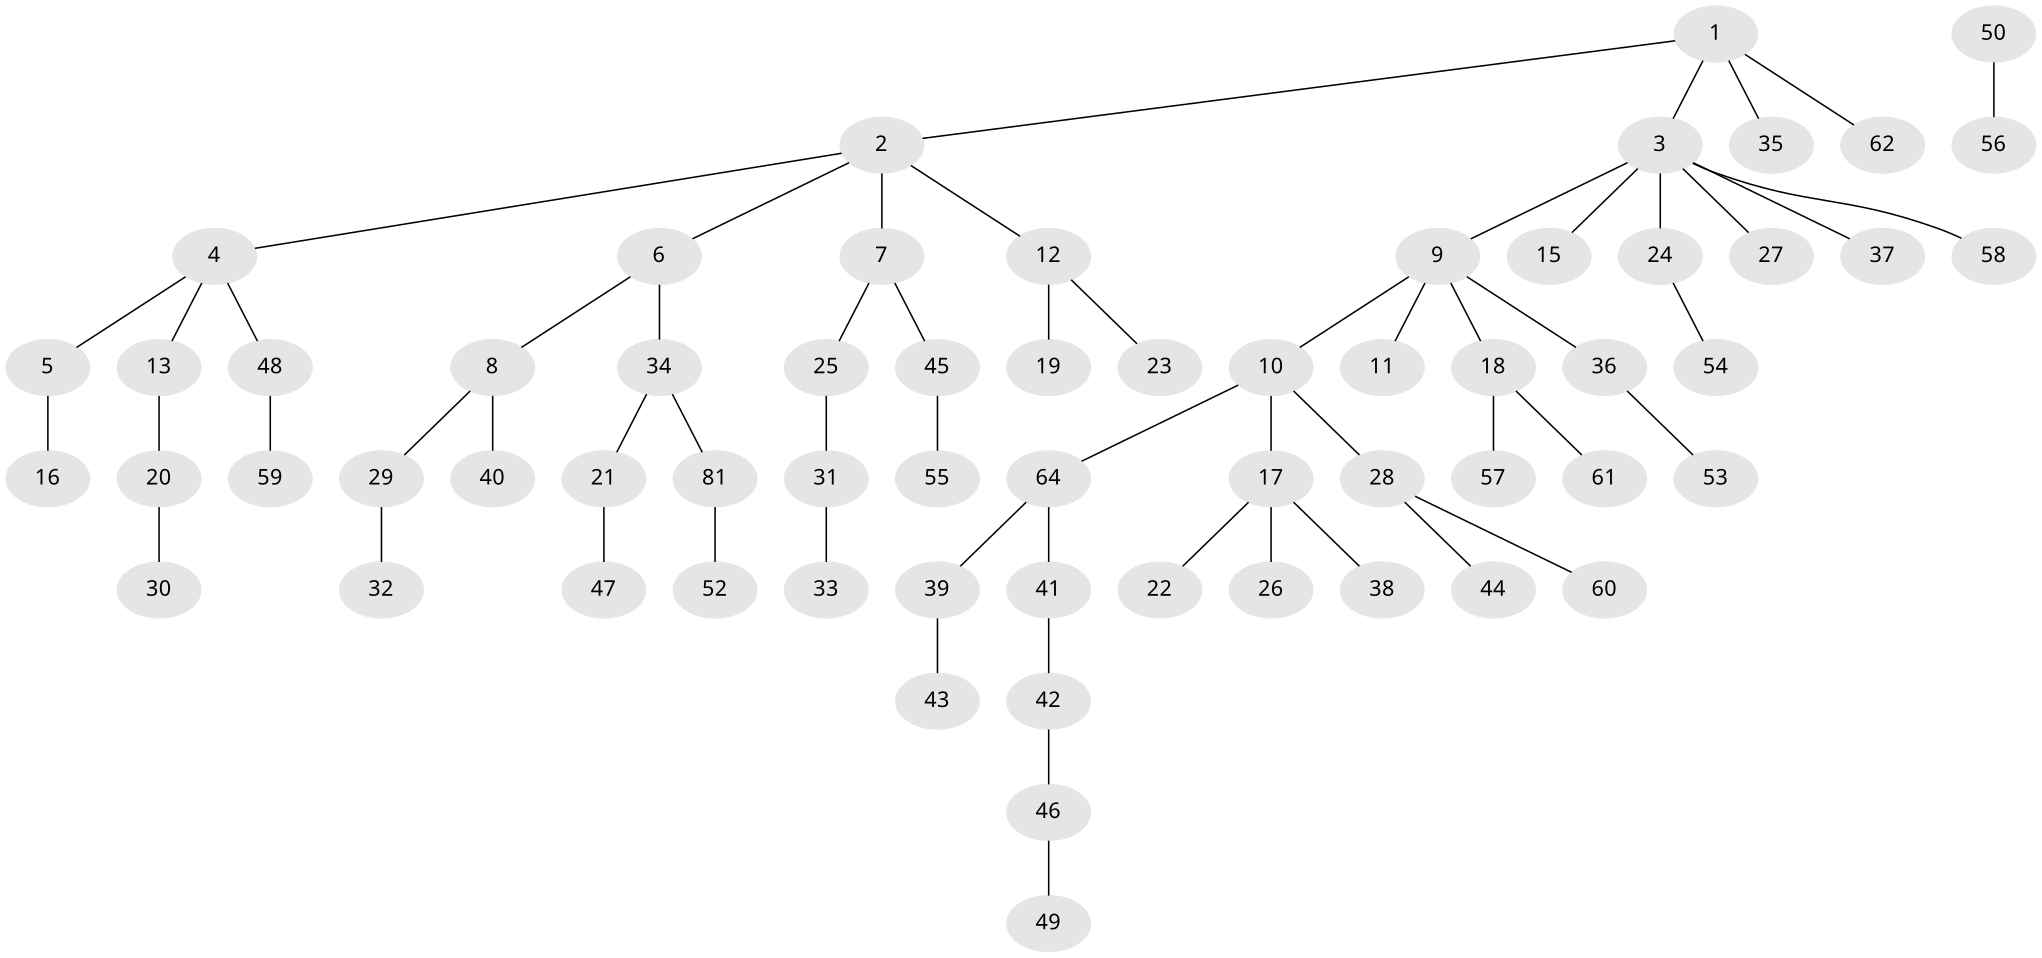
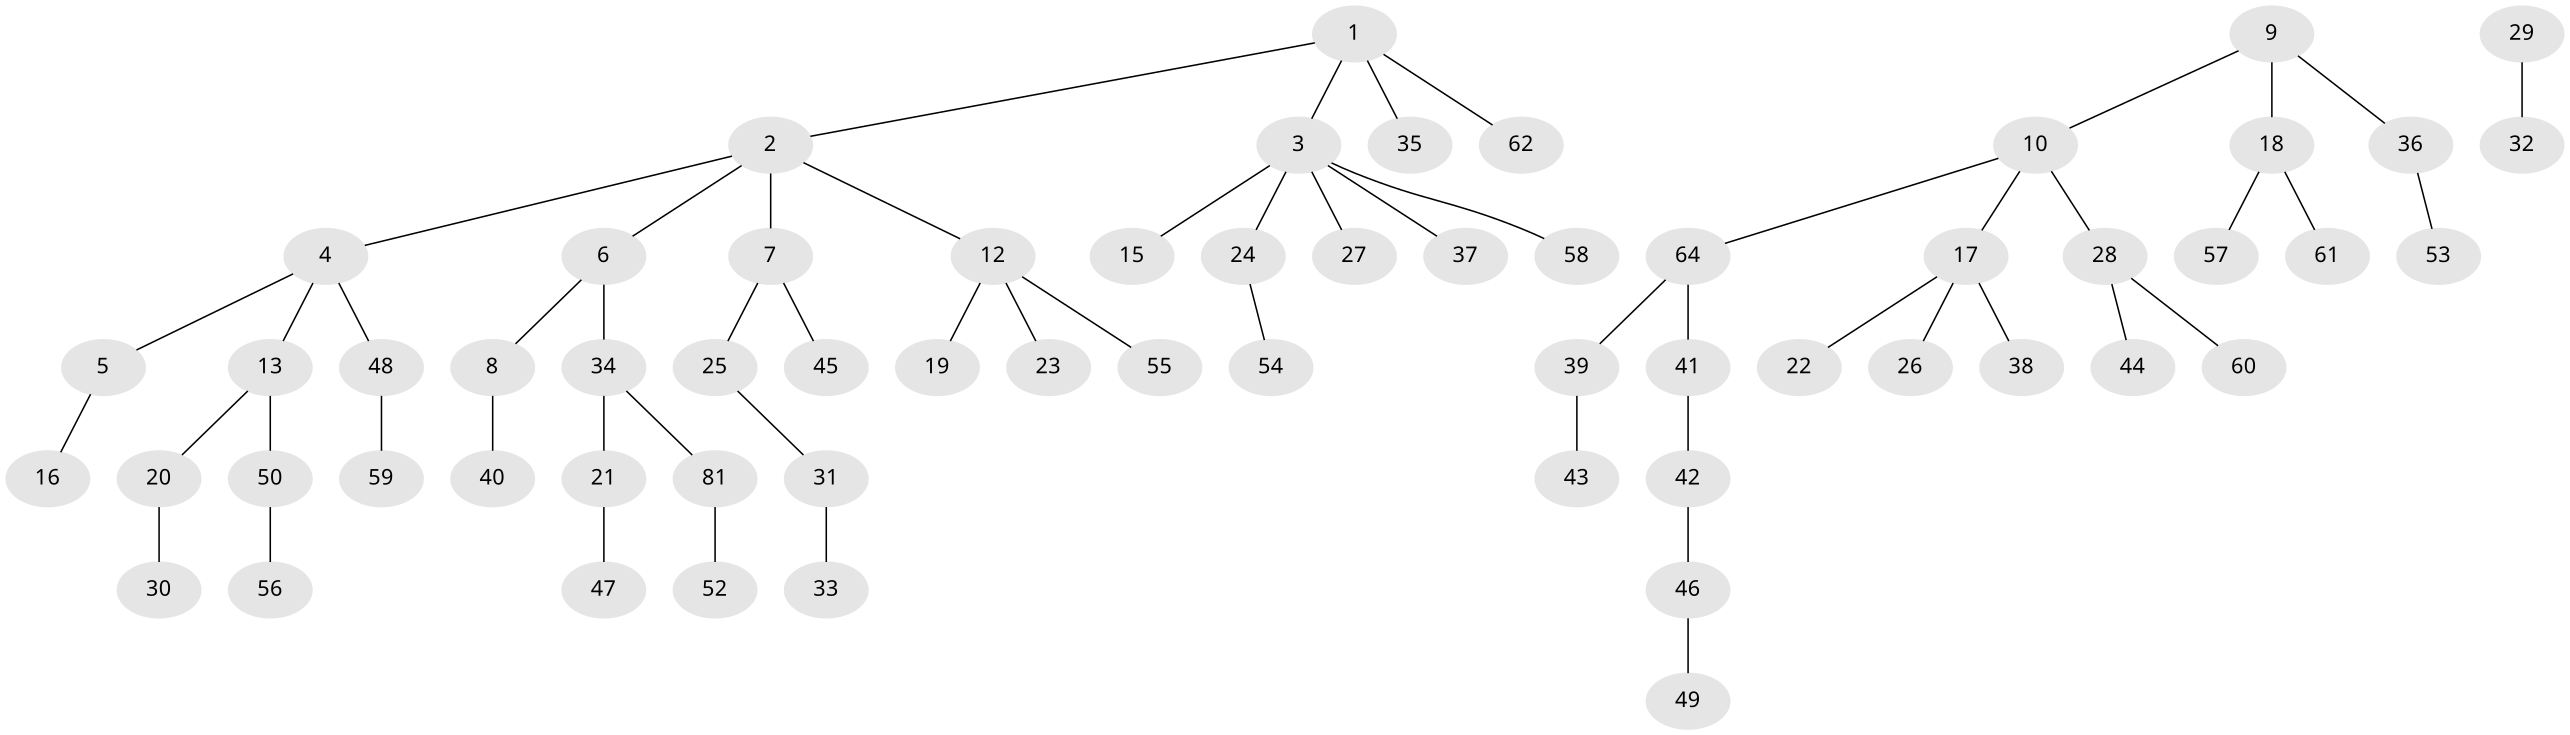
(1549, 201) -> none
(1382, 368) -> none
none -> (270, 423)
(437, 423) -> none
(937, 423) -> (1077, 312)
